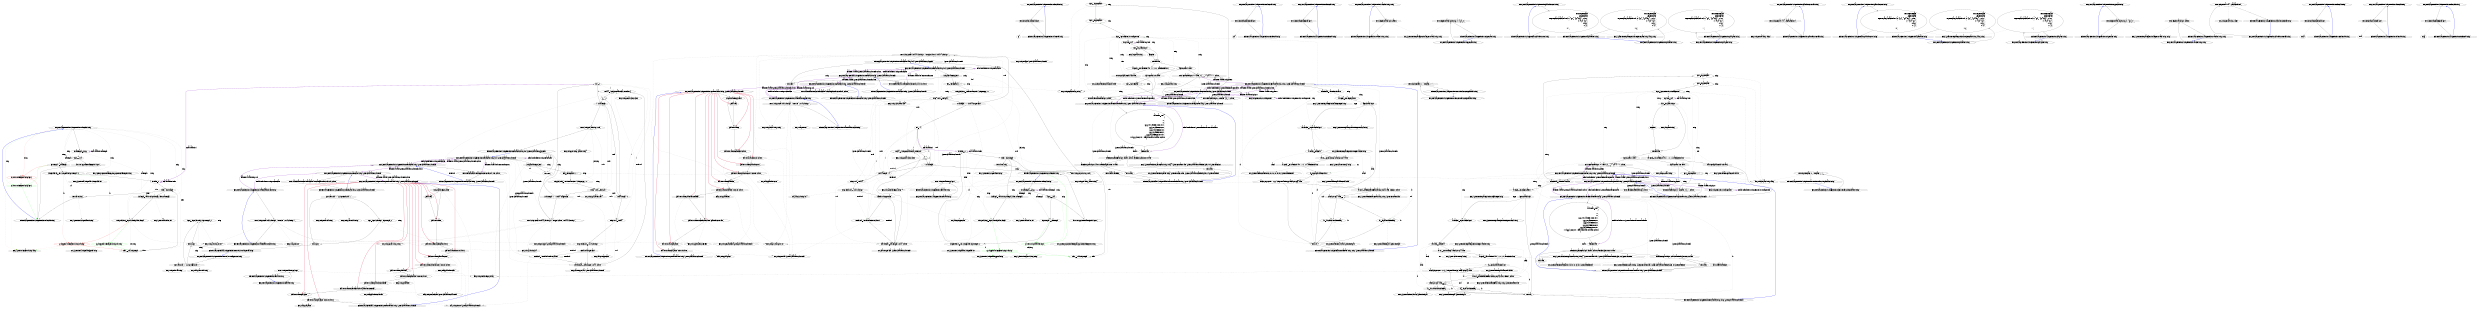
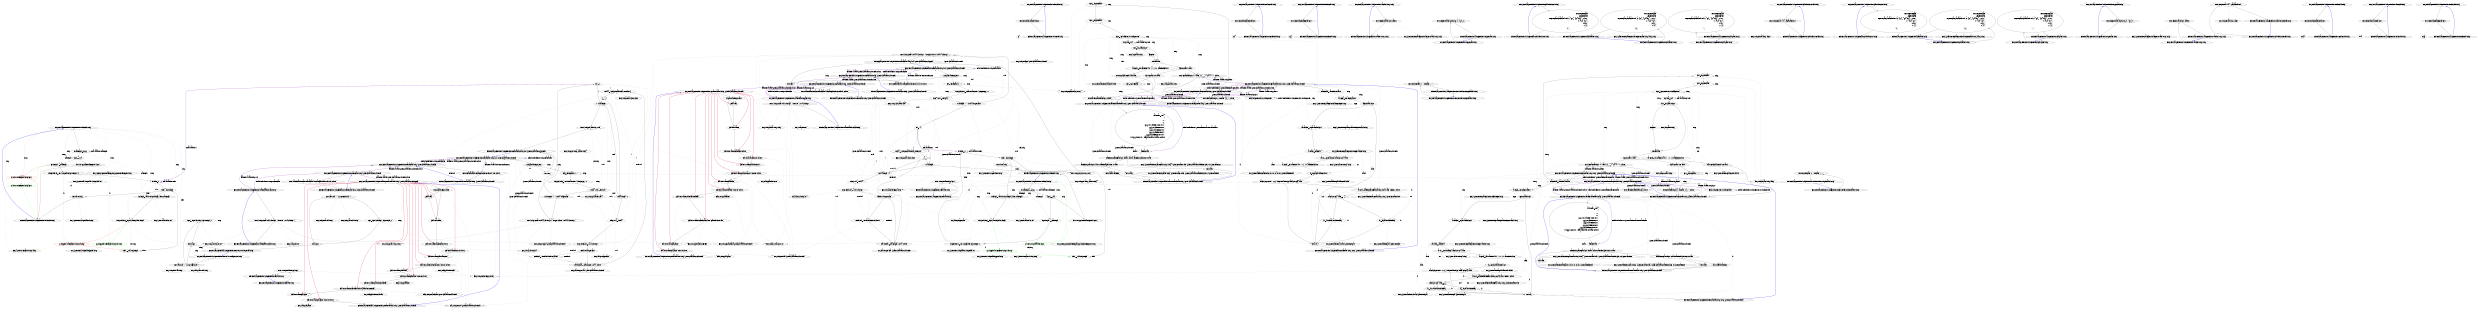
none -> (1290, 37)
